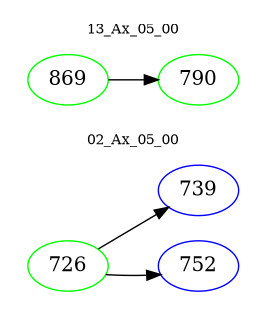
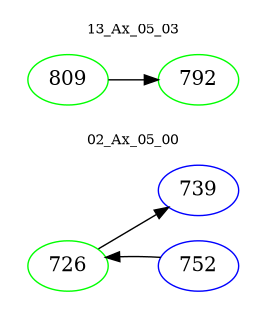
(133, 30) -> (133, 30)
(68, 80) -> (68, 80)
(199, 80) -> (199, 80)
(126, 275) -> (140, 257)
